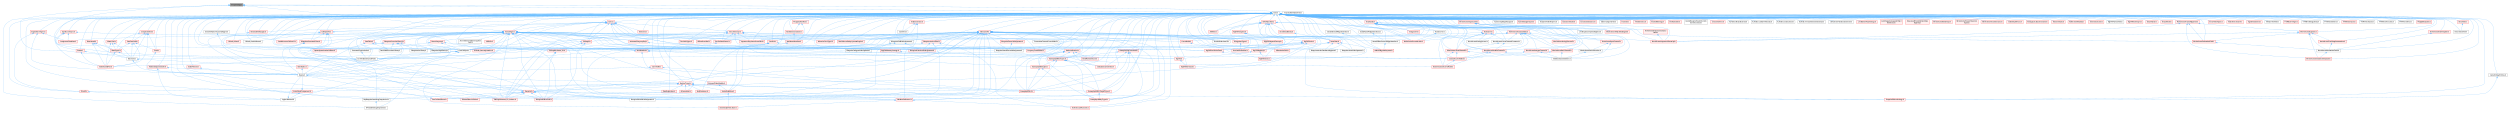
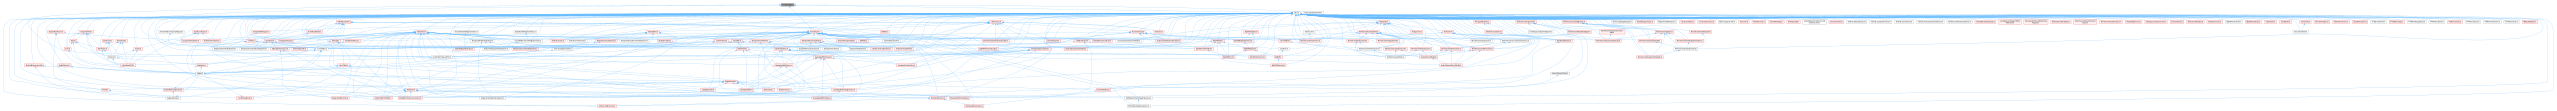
(611, 22) -> (996, 22)
(132, 42) -> (73, 41)
(470, 42) -> none
(1012, 42) -> none
(1240, 51) -> none
(1038, 56) -> (1281, 54)
(717, 83) -> none
